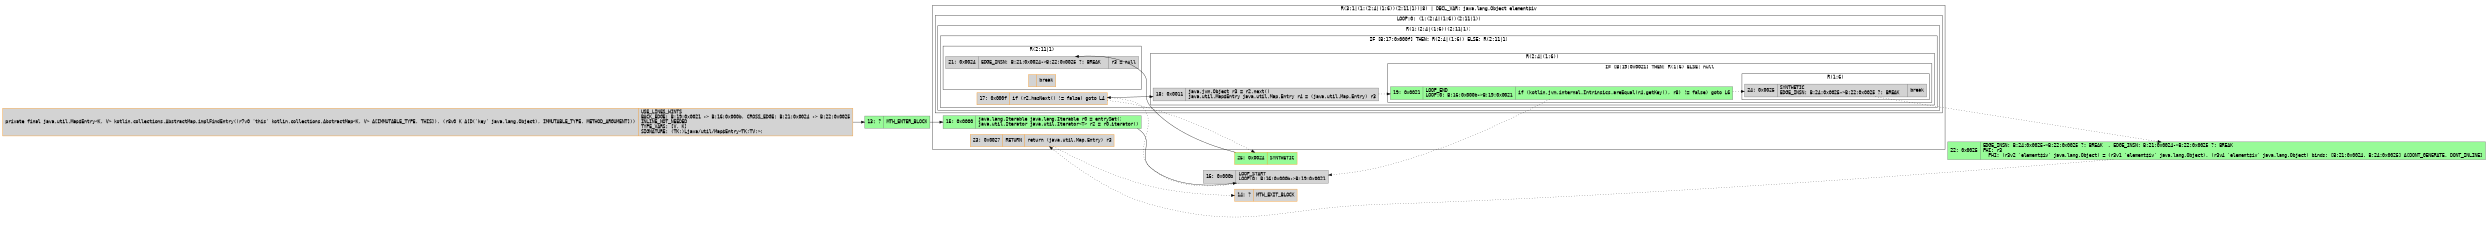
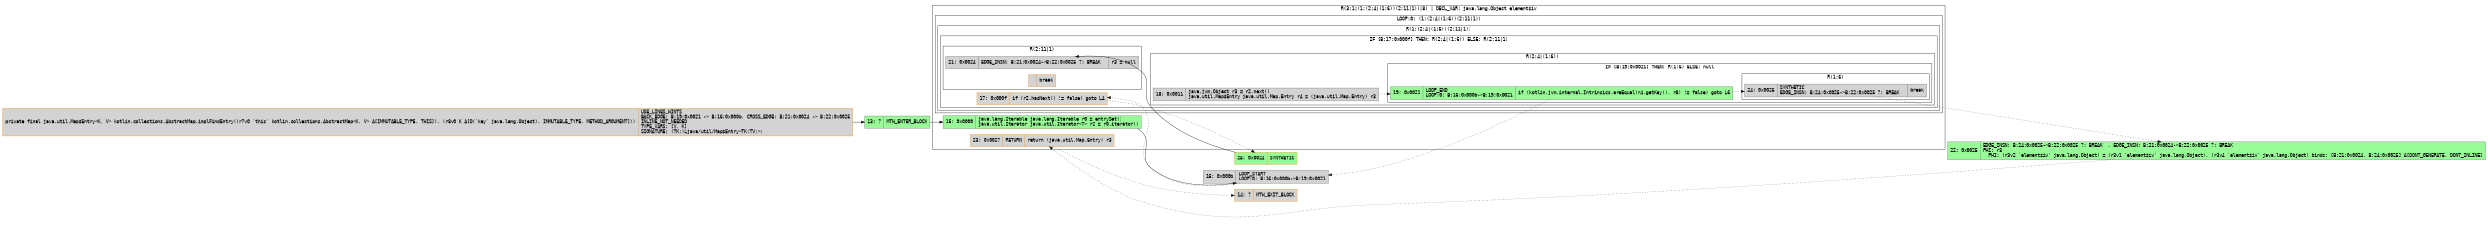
(1129, 97) -> none
